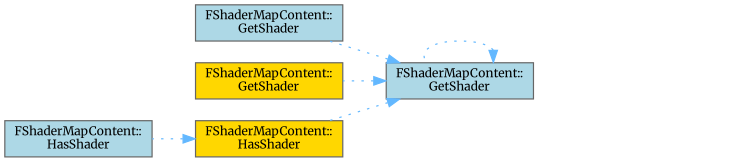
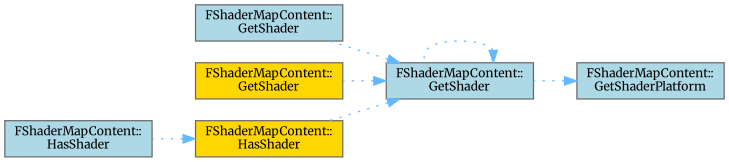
none -> (651, 81)
